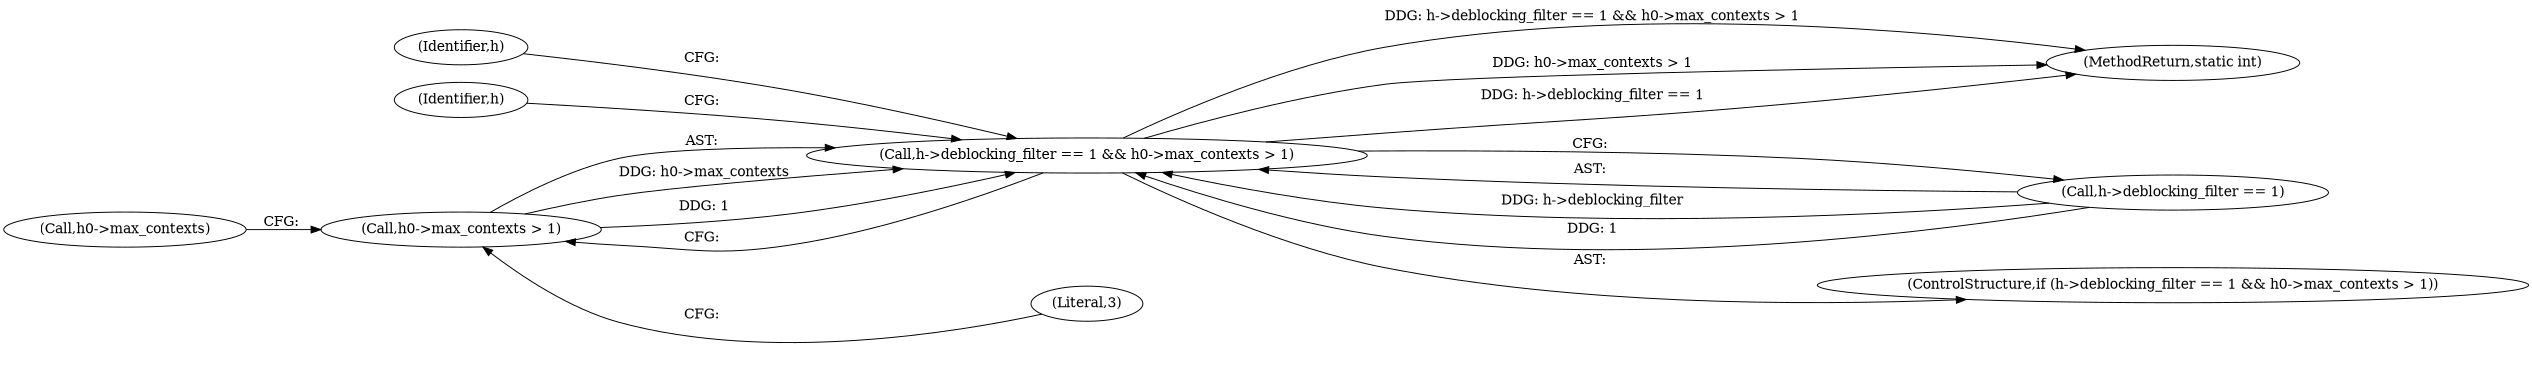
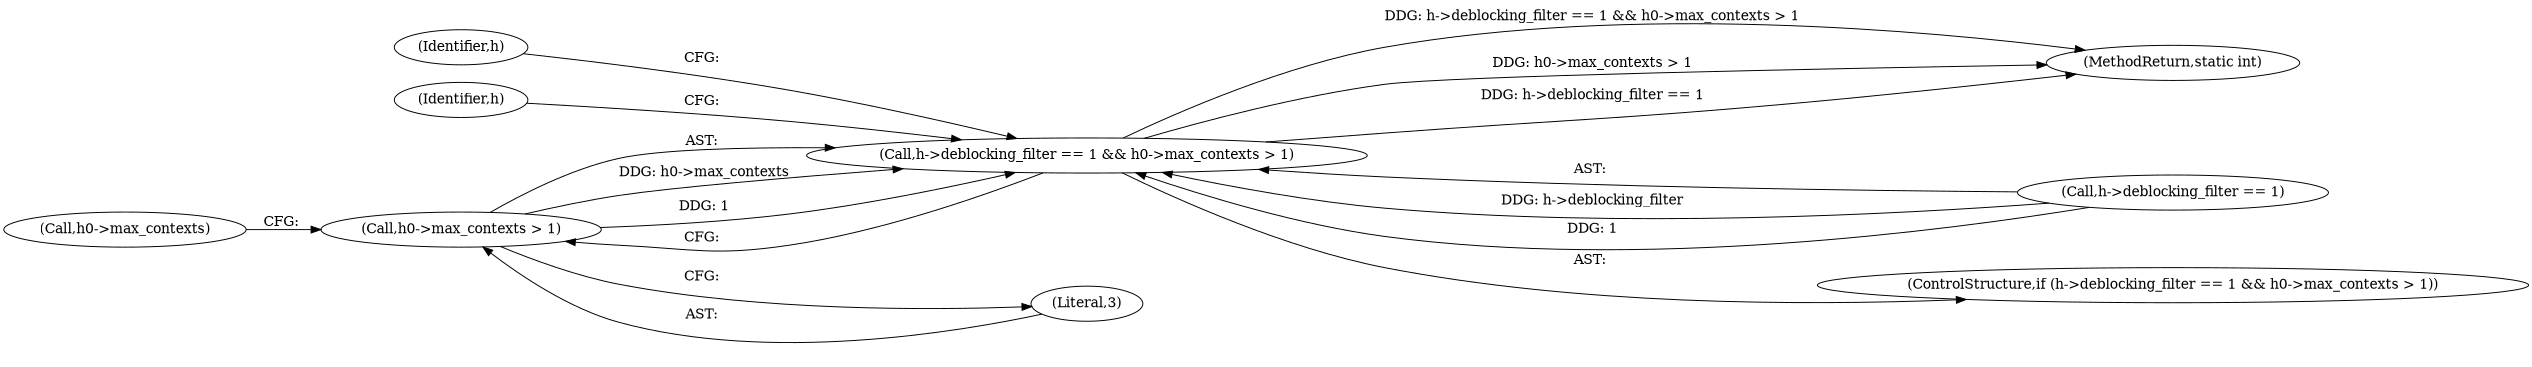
(1706, 155) -> none
none -> (758, 302)
(704, 315) -> (704, 315)
